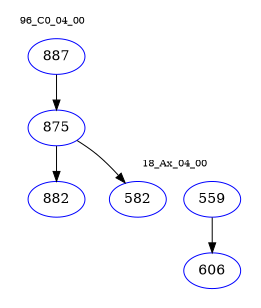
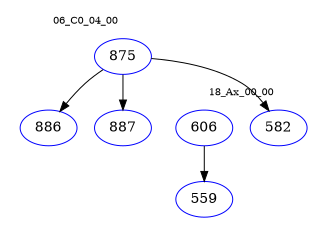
(53, 21) -> (86, 21)
(57, 87) -> (123, 87)
(175, 164) -> (241, 93)
(57, 199) -> (49, 128)
(212, 230) -> (204, 159)
